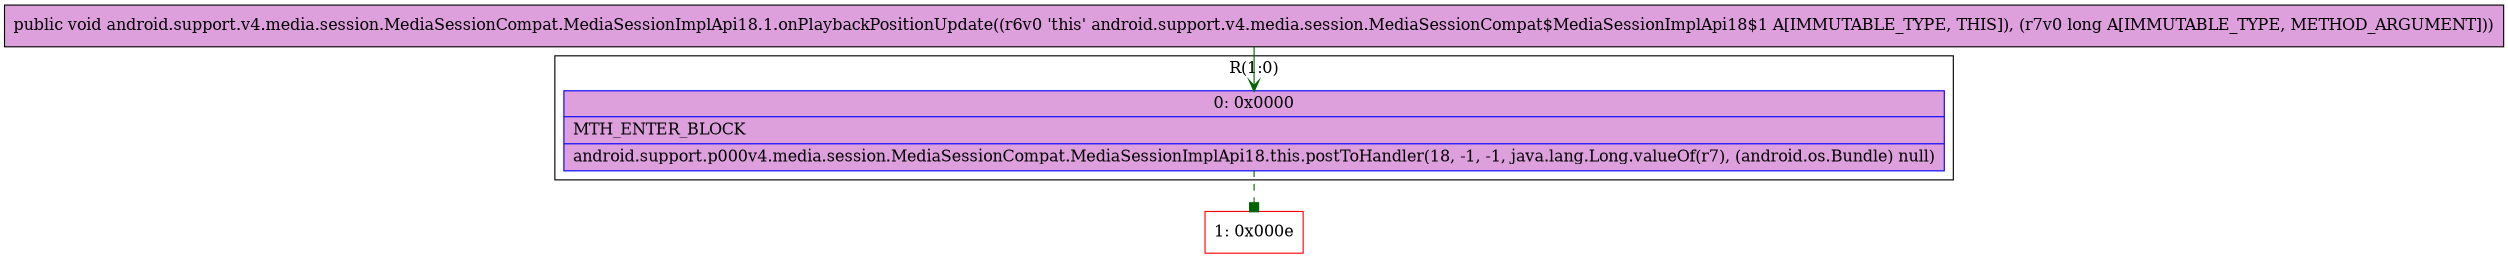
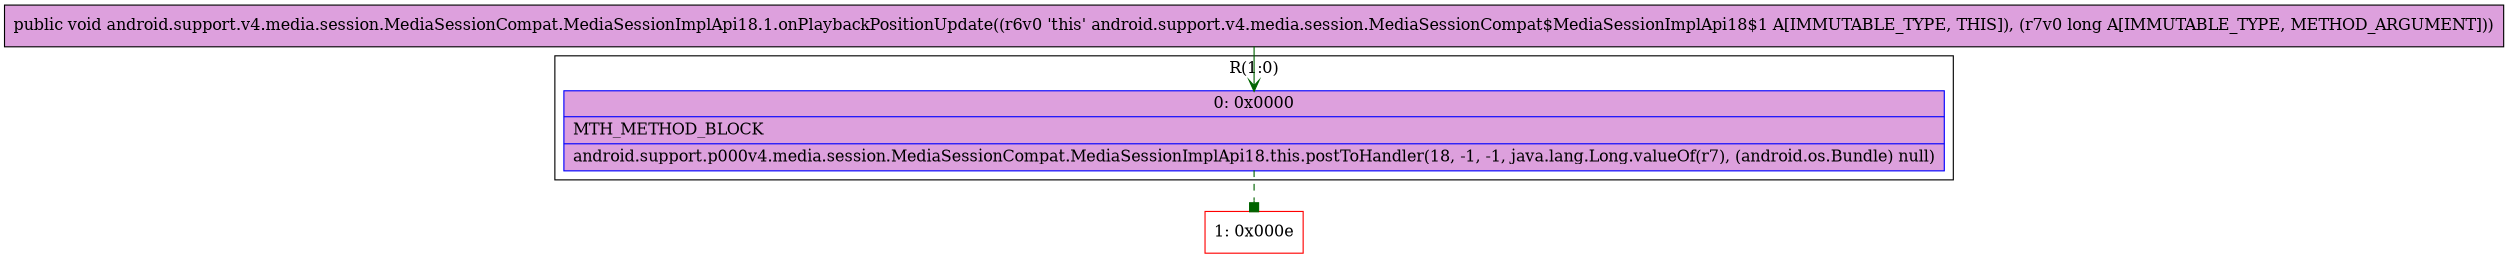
(660, 130) -> (668, 130)
